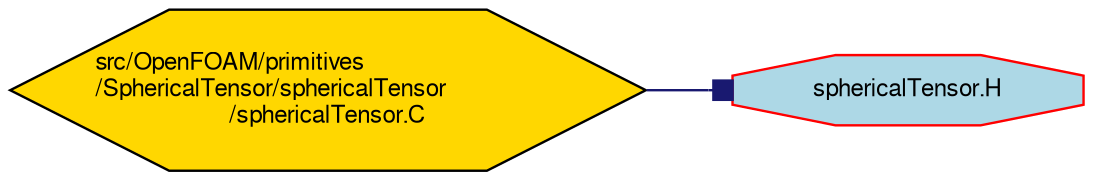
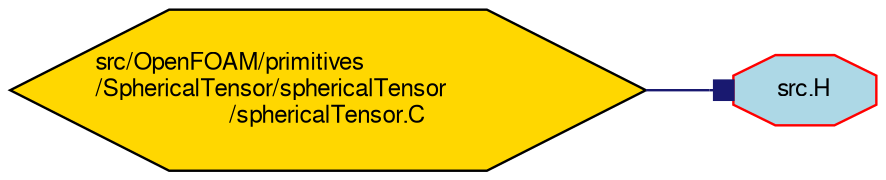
(908, 90) -> (805, 90)
